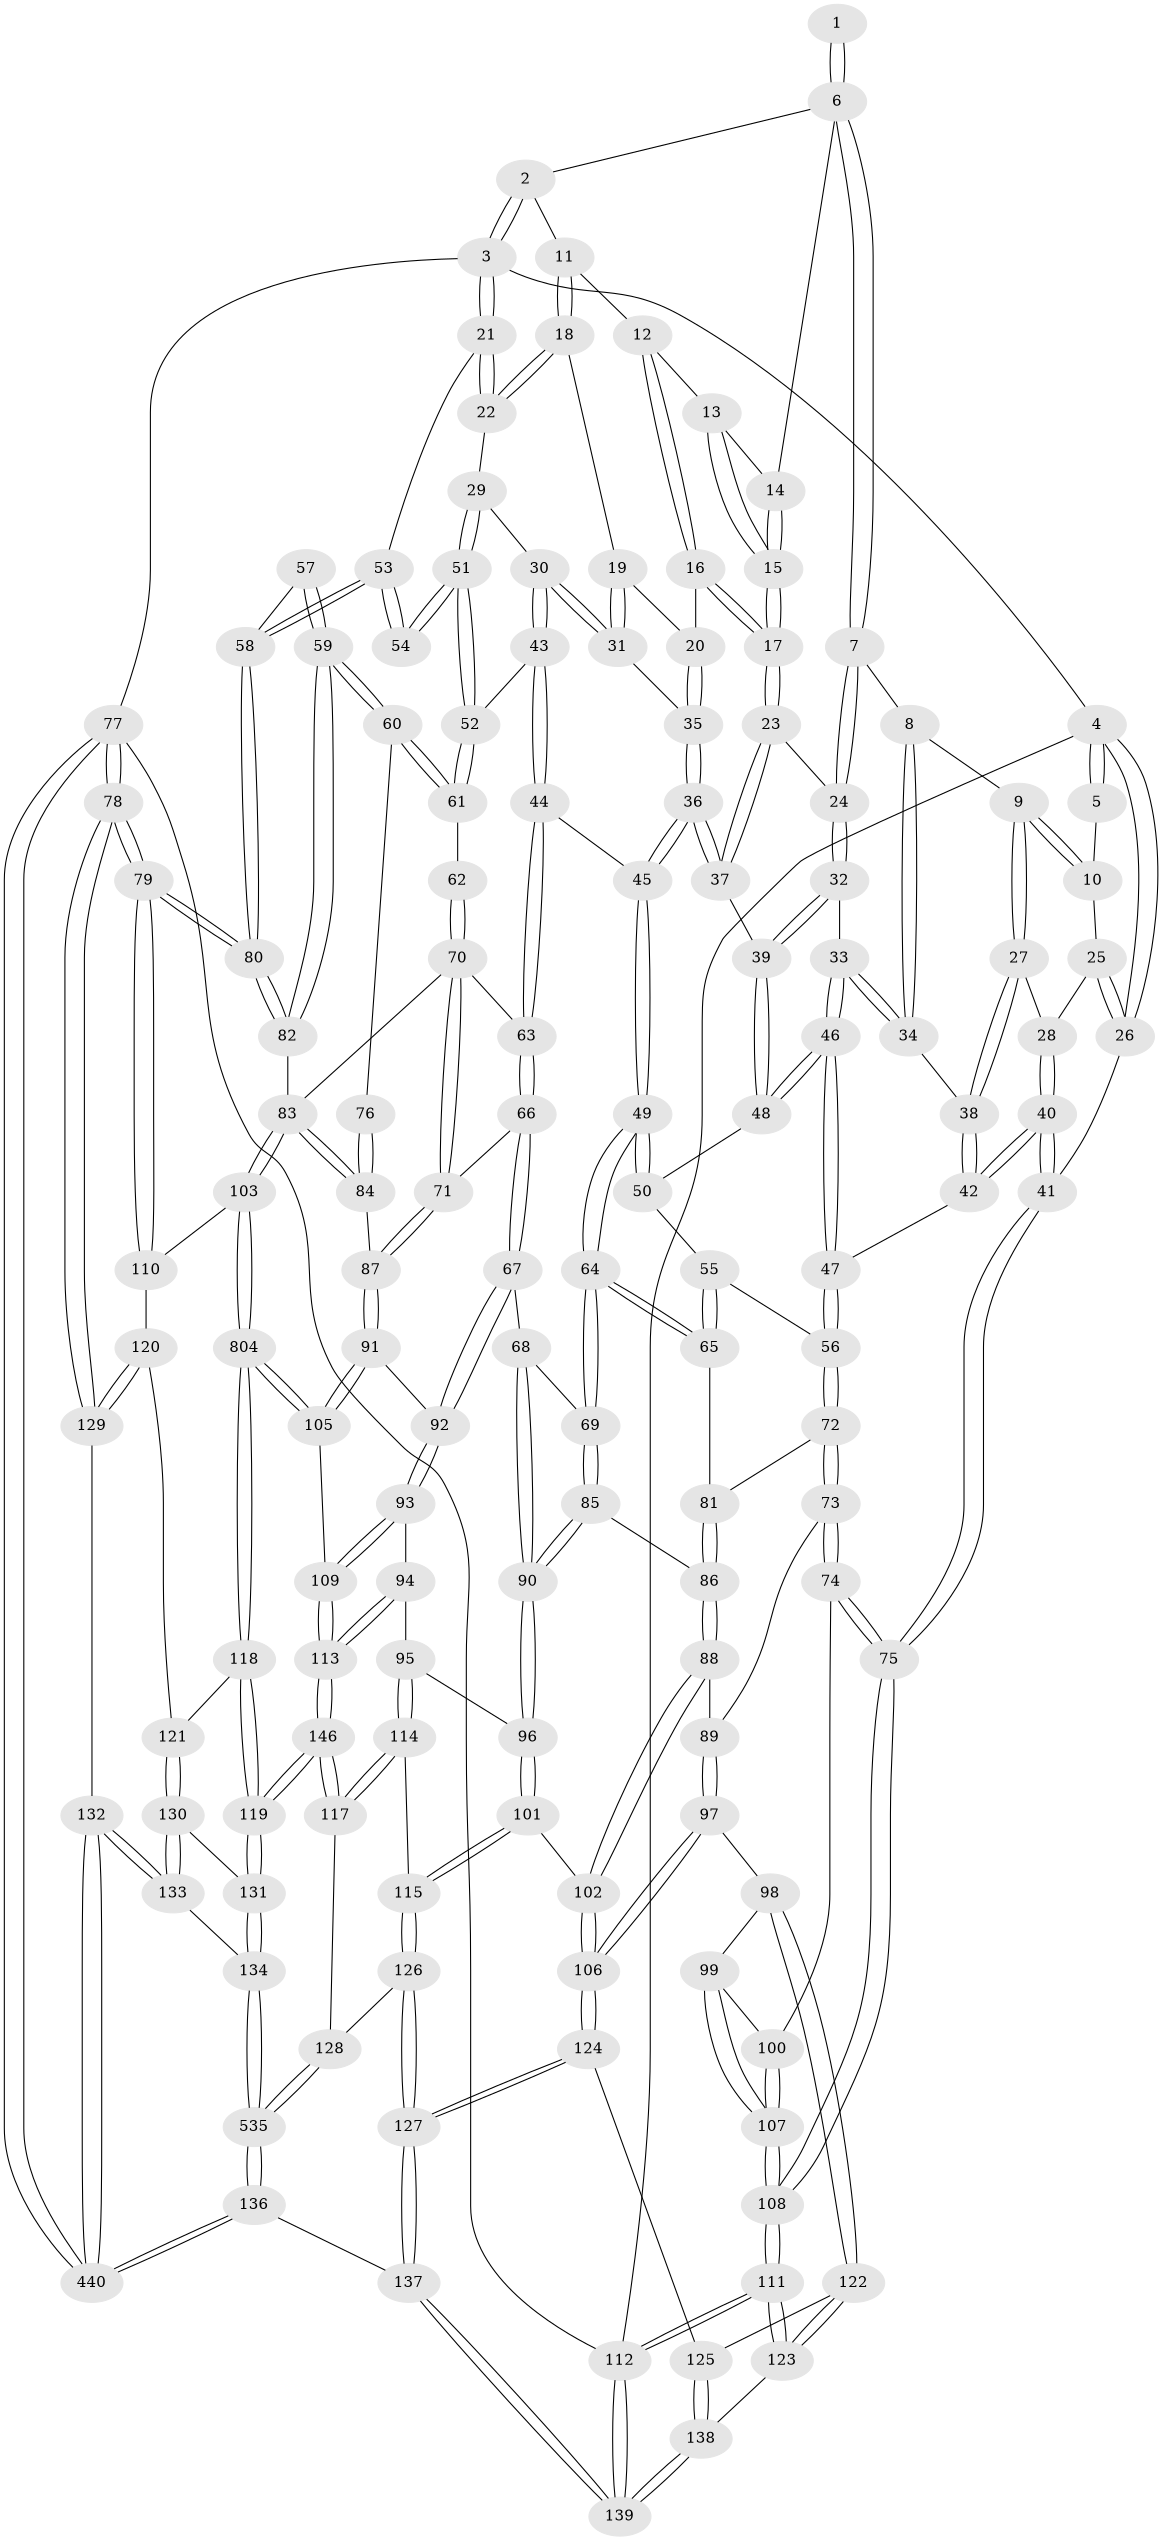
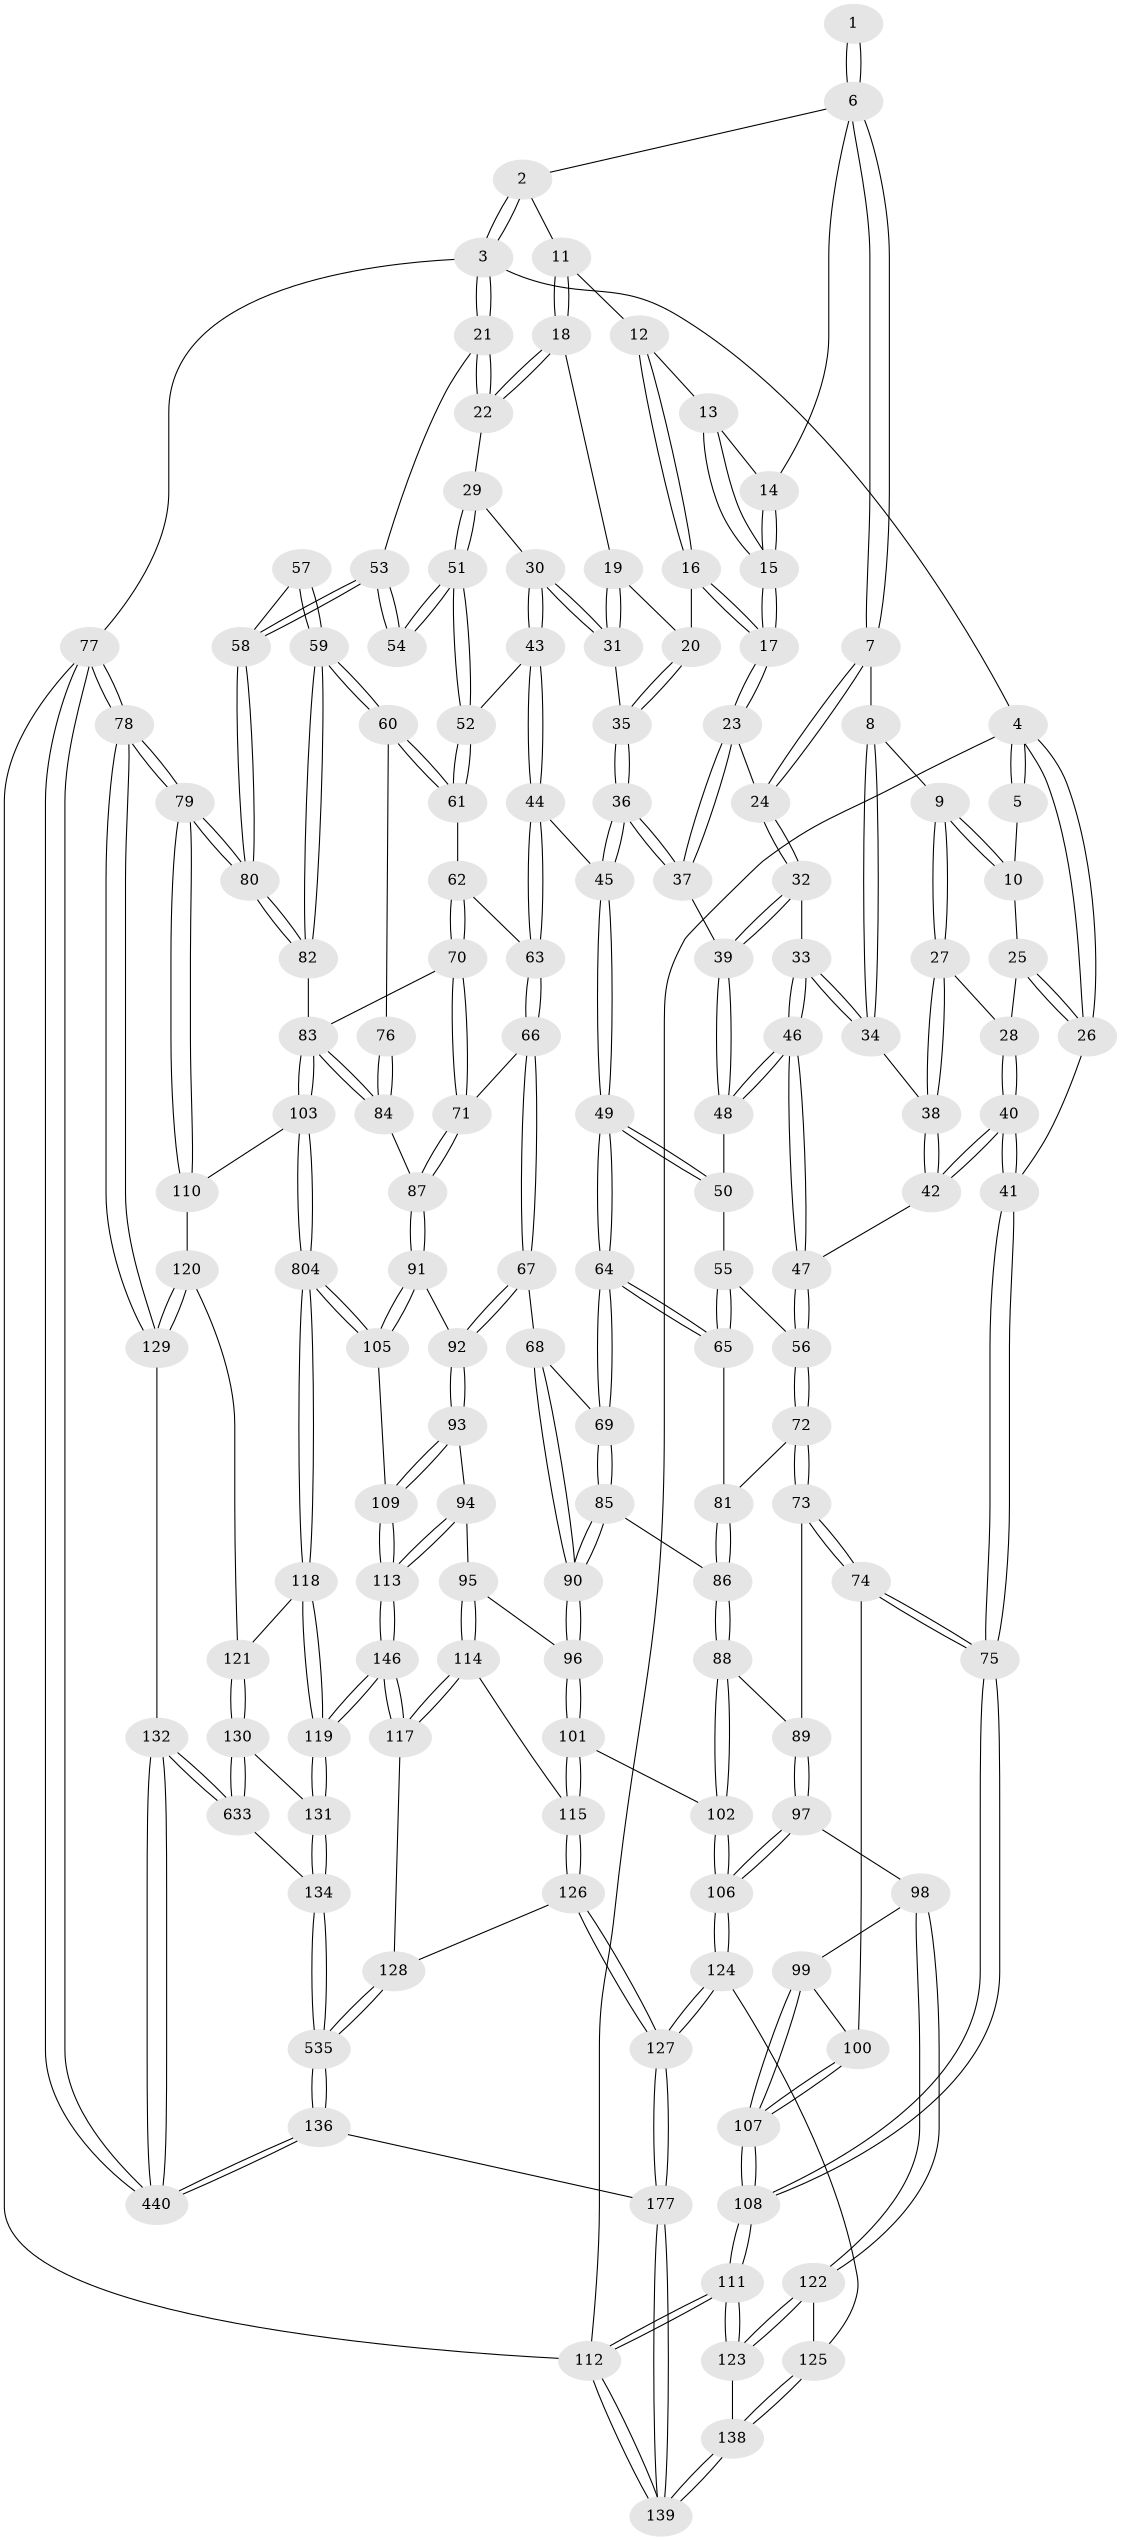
(492, 998) -> (496, 920)
(173, 1893) -> (238, 1816)
(409, 2283) -> (661, 2205)
